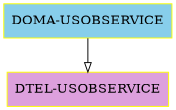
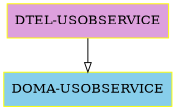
(88, 50) -> (88, 50)
